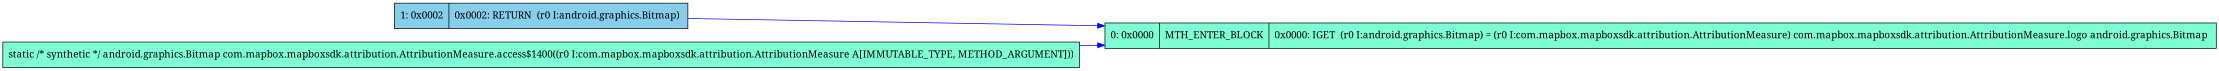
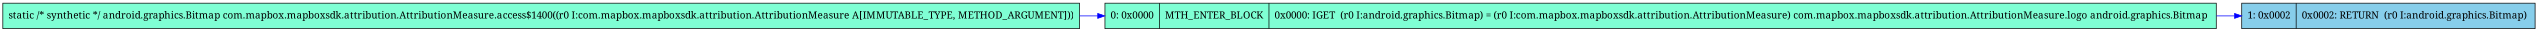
(893, 22) -> (2225, 16)
